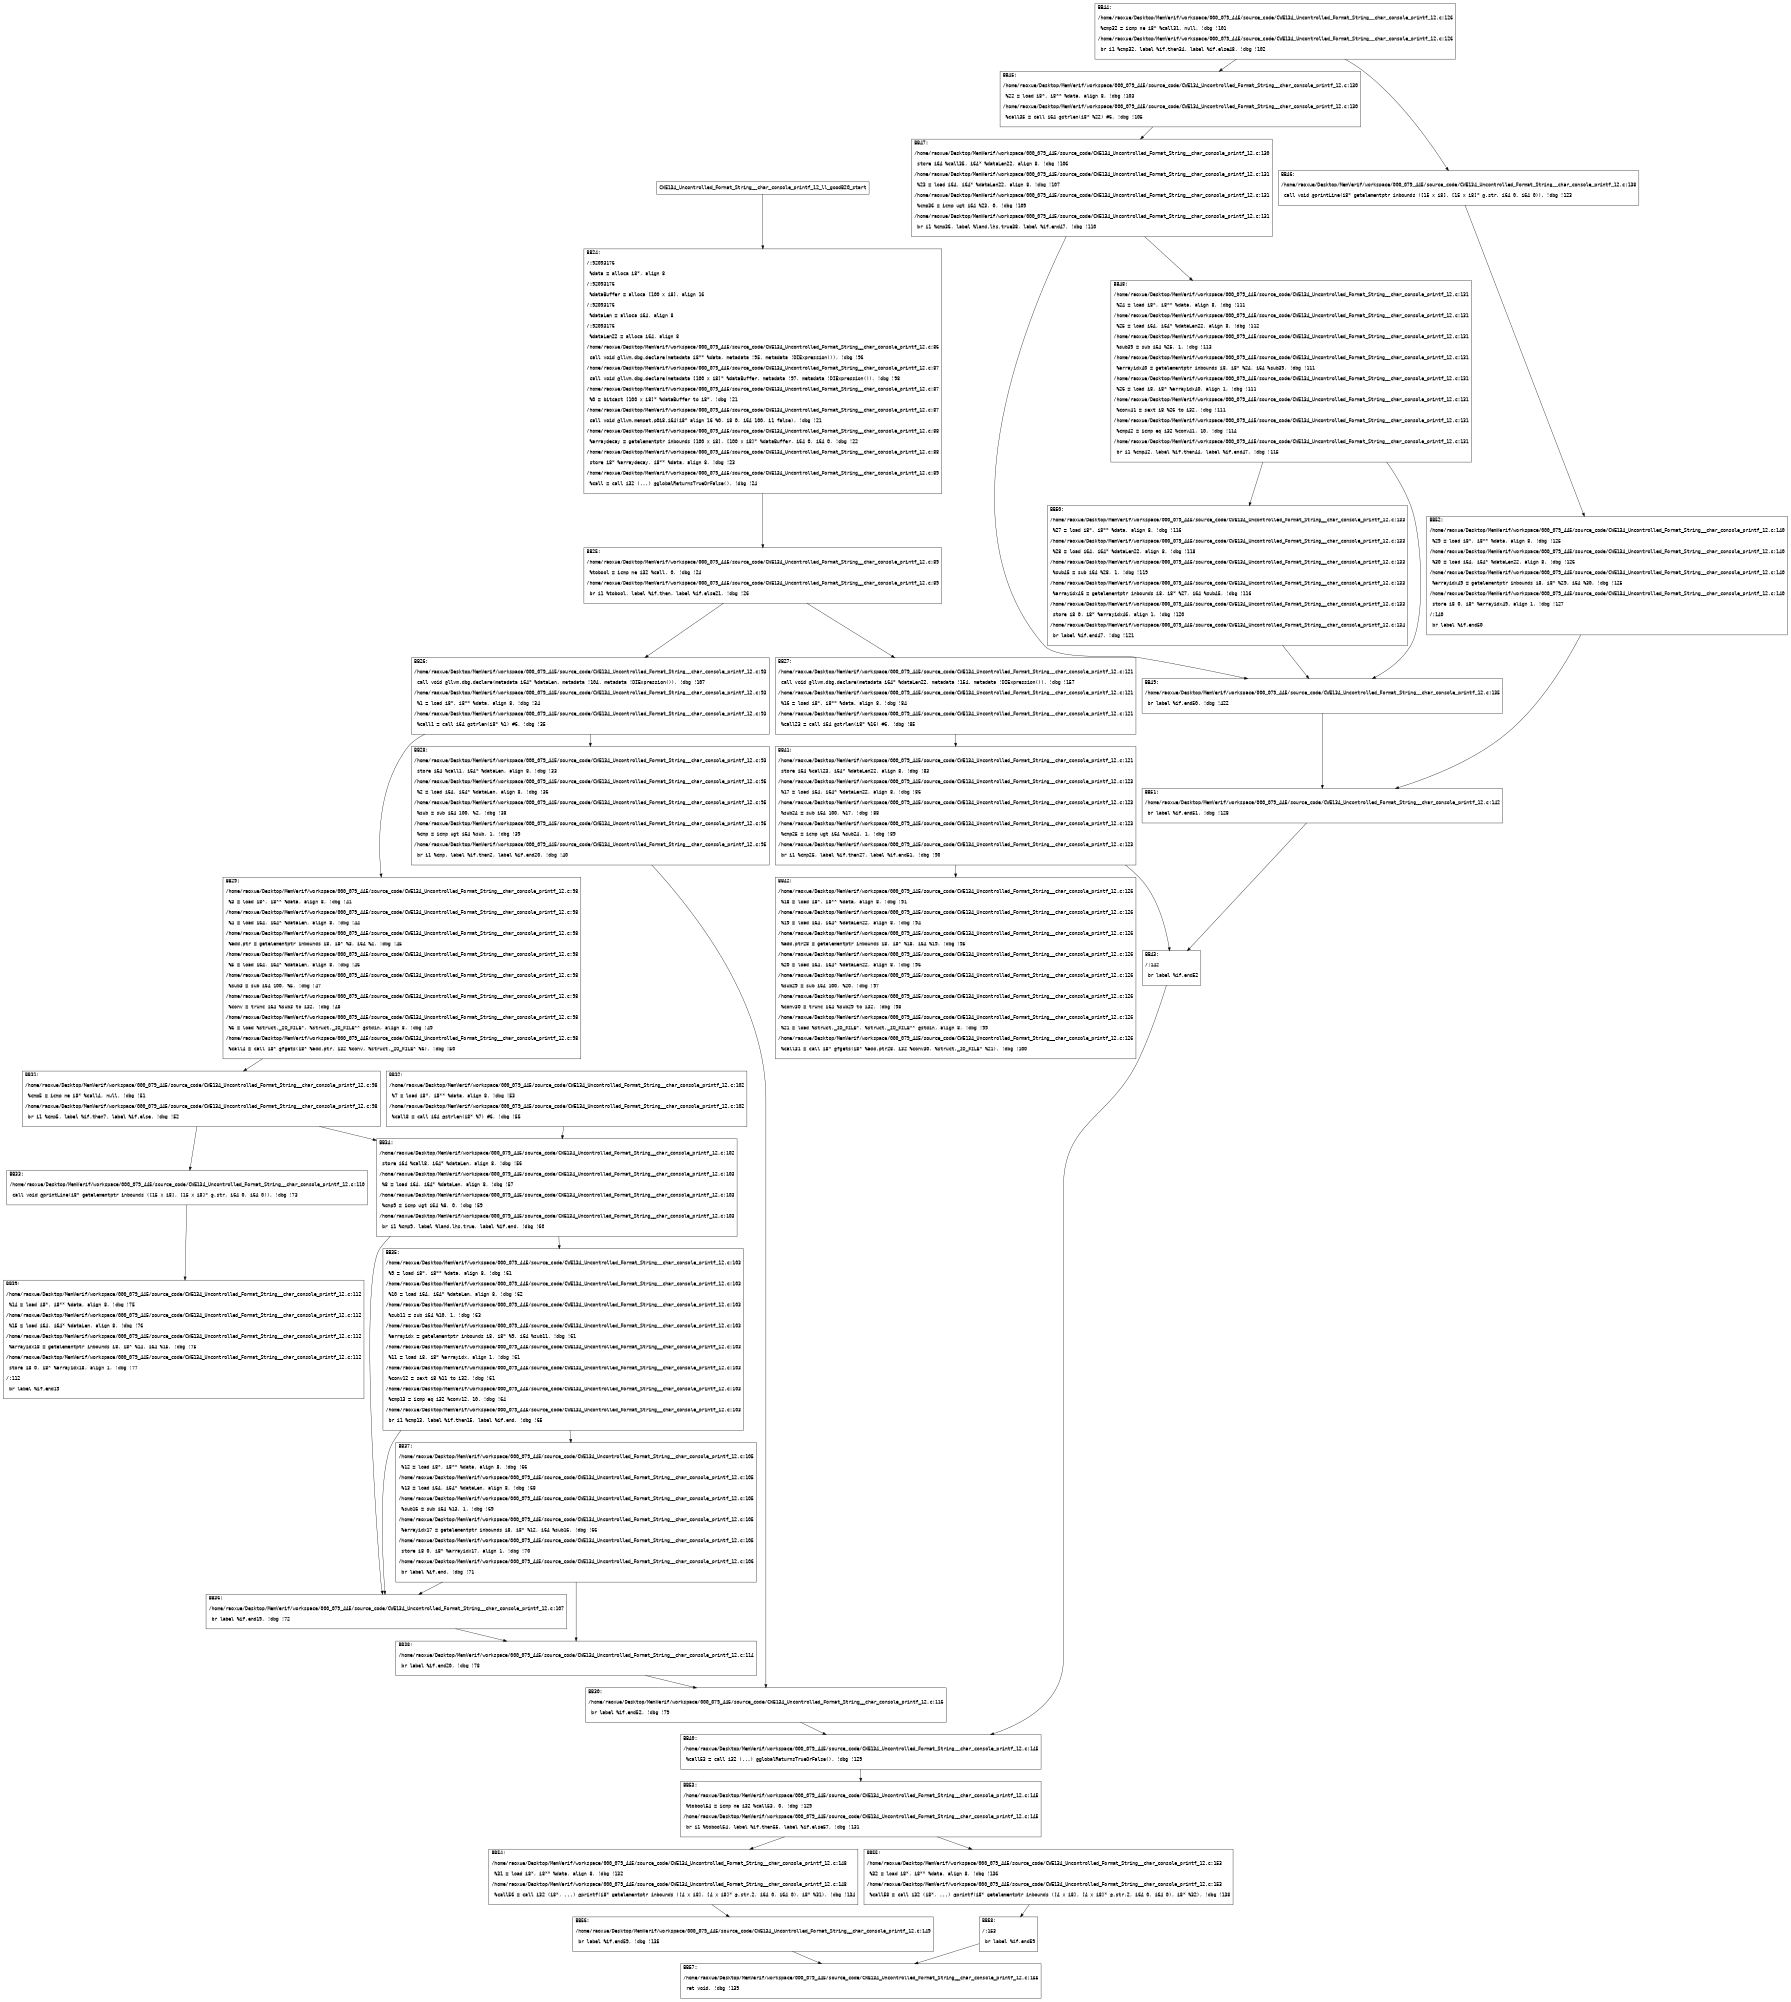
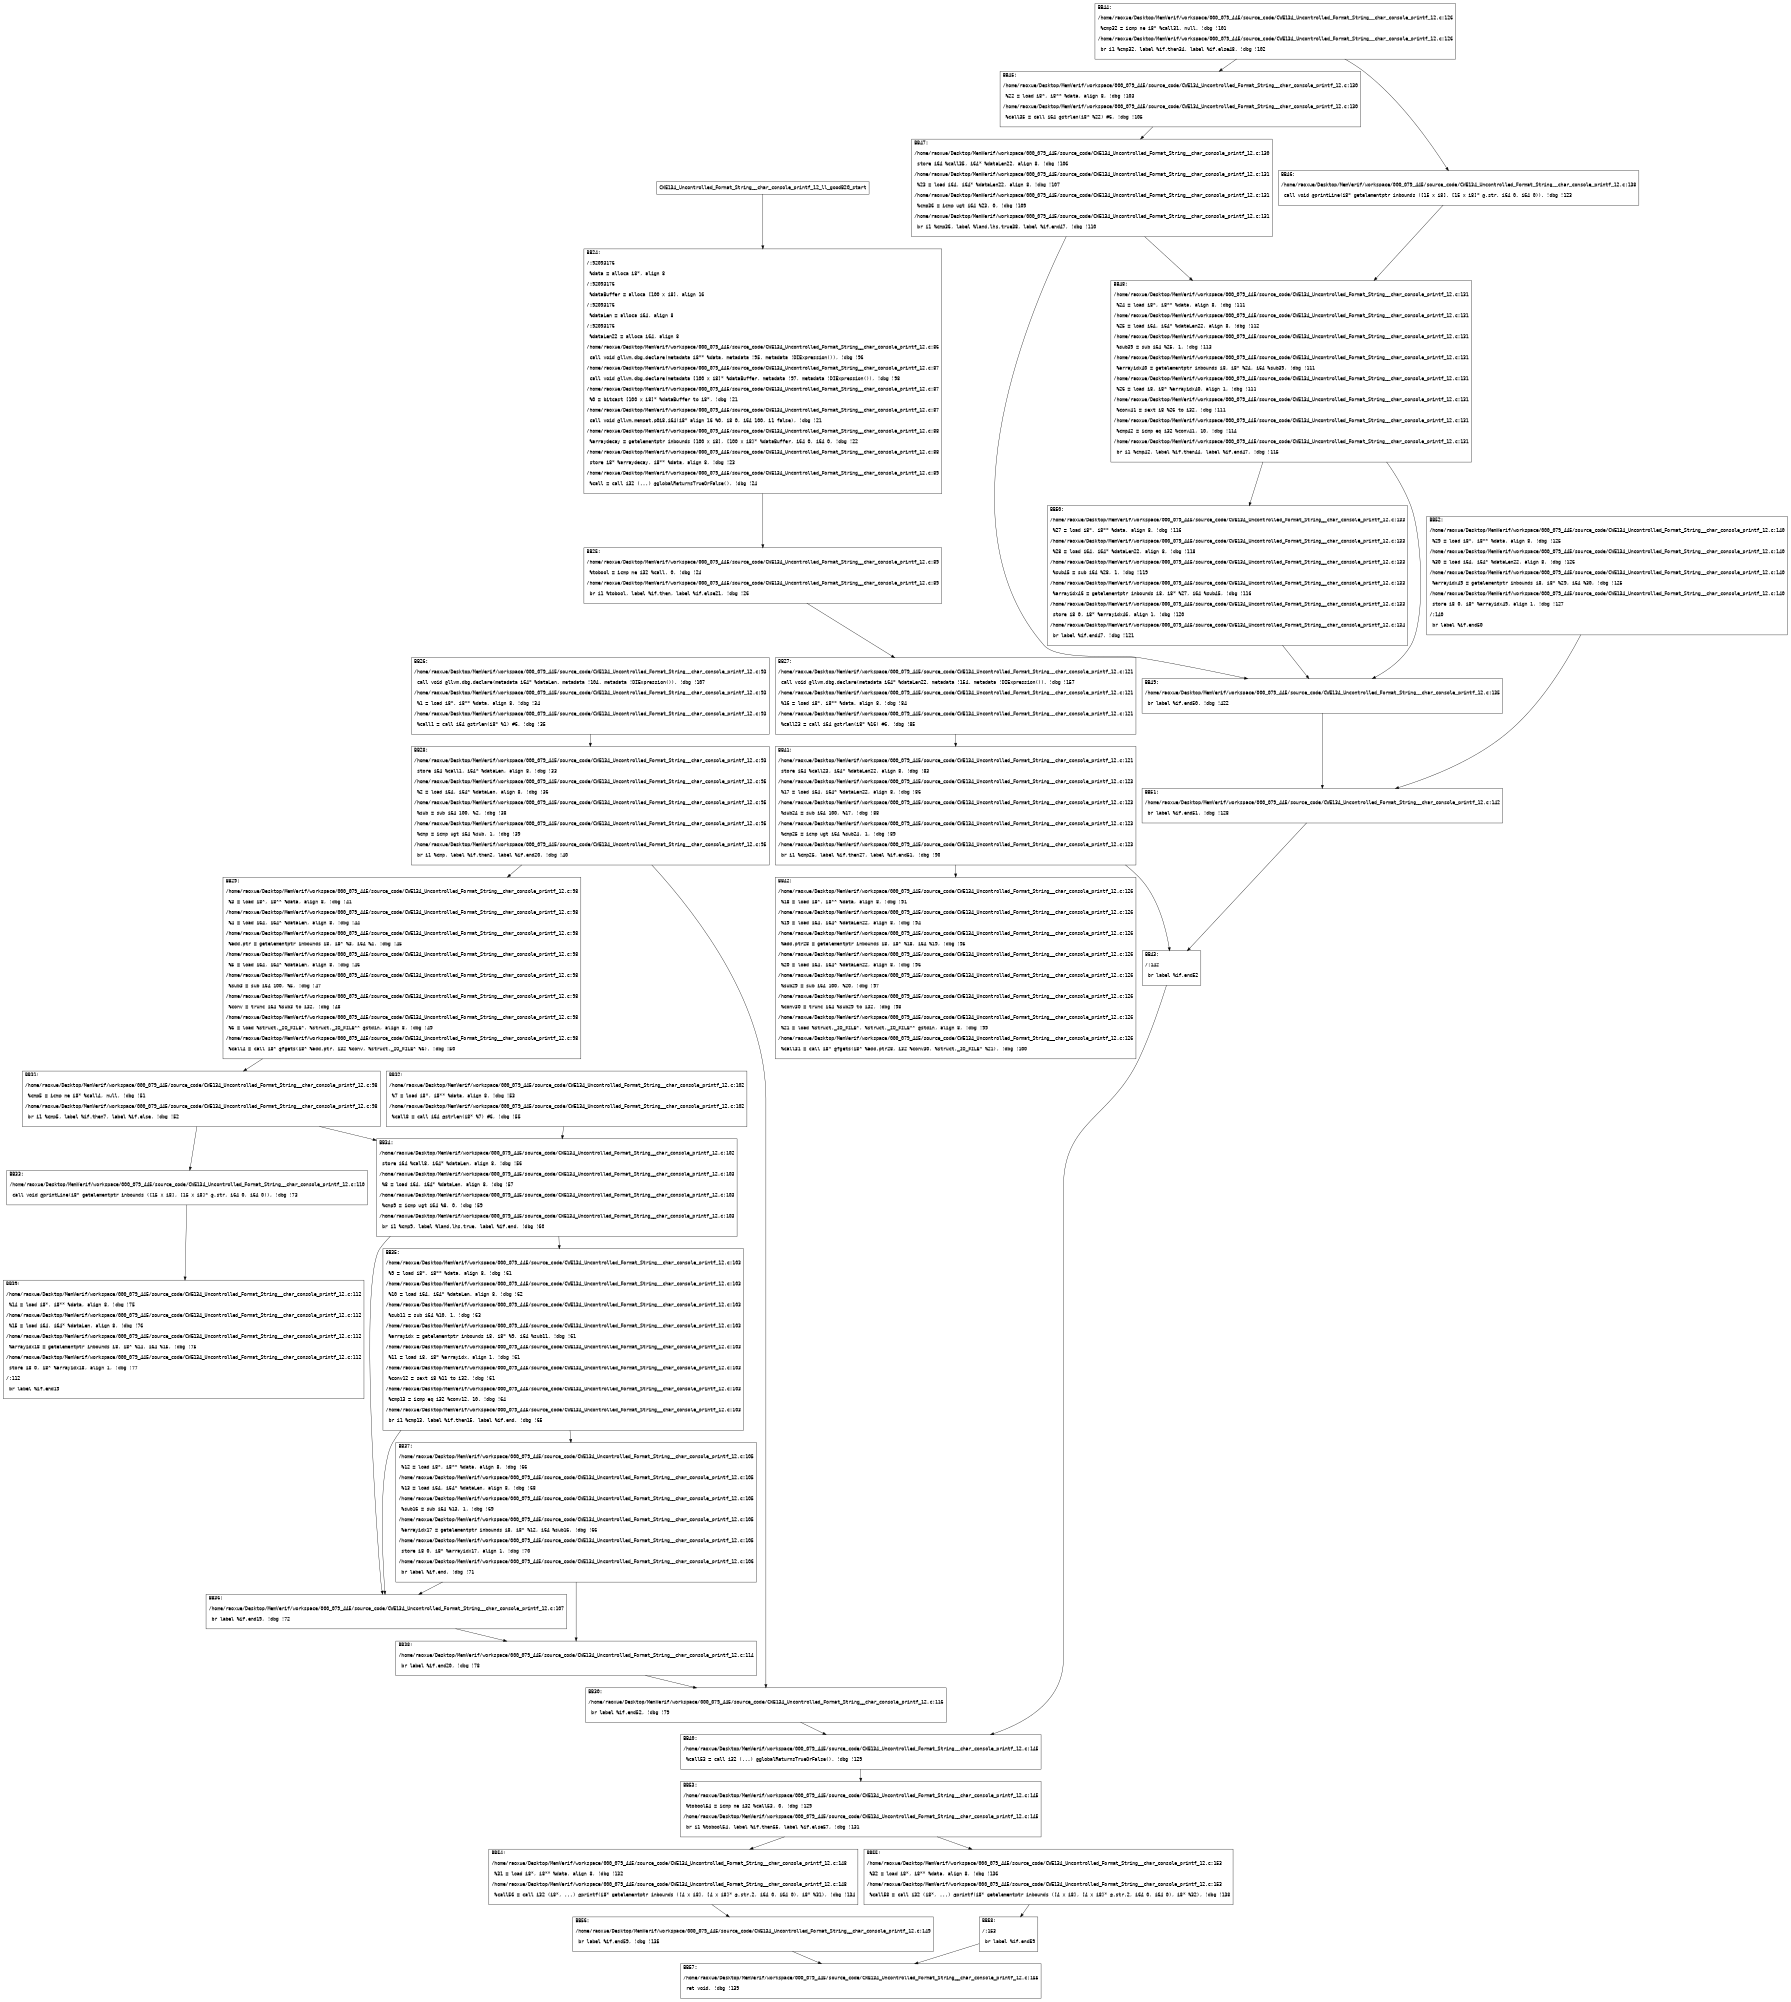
(1524, 359) -> (1410, 242)
(686, 629) -> none
(385, 797) -> (516, 870)
